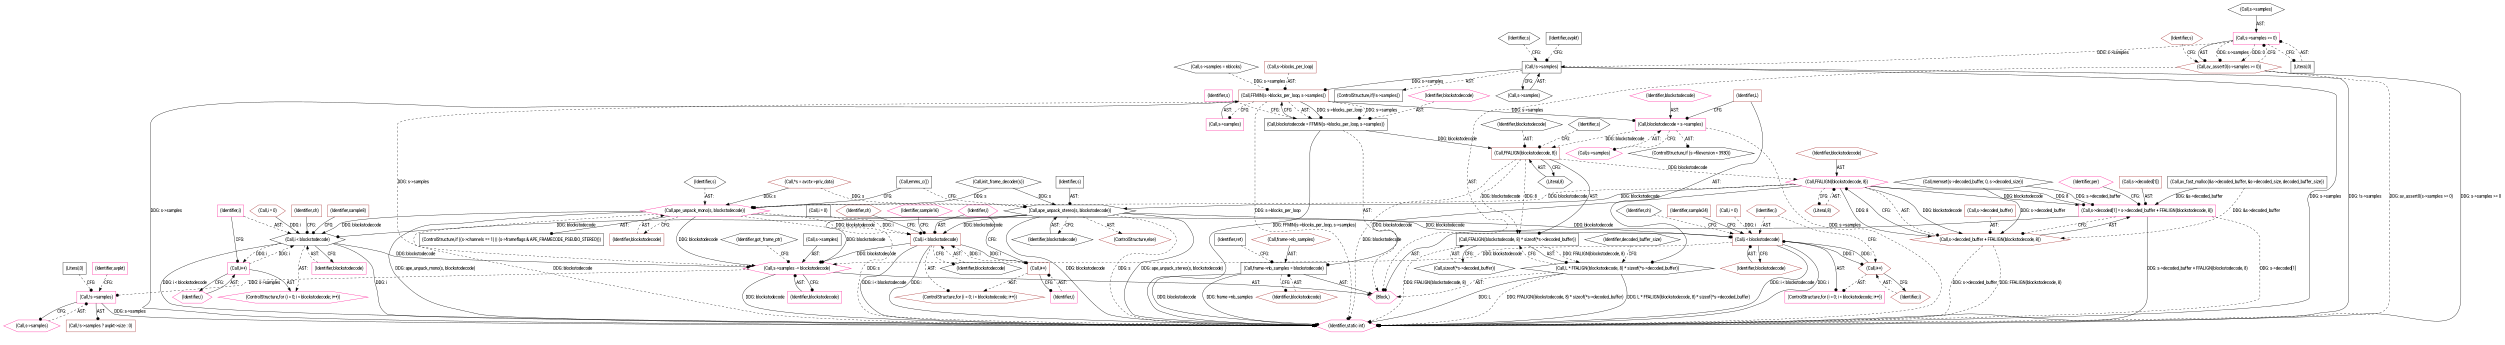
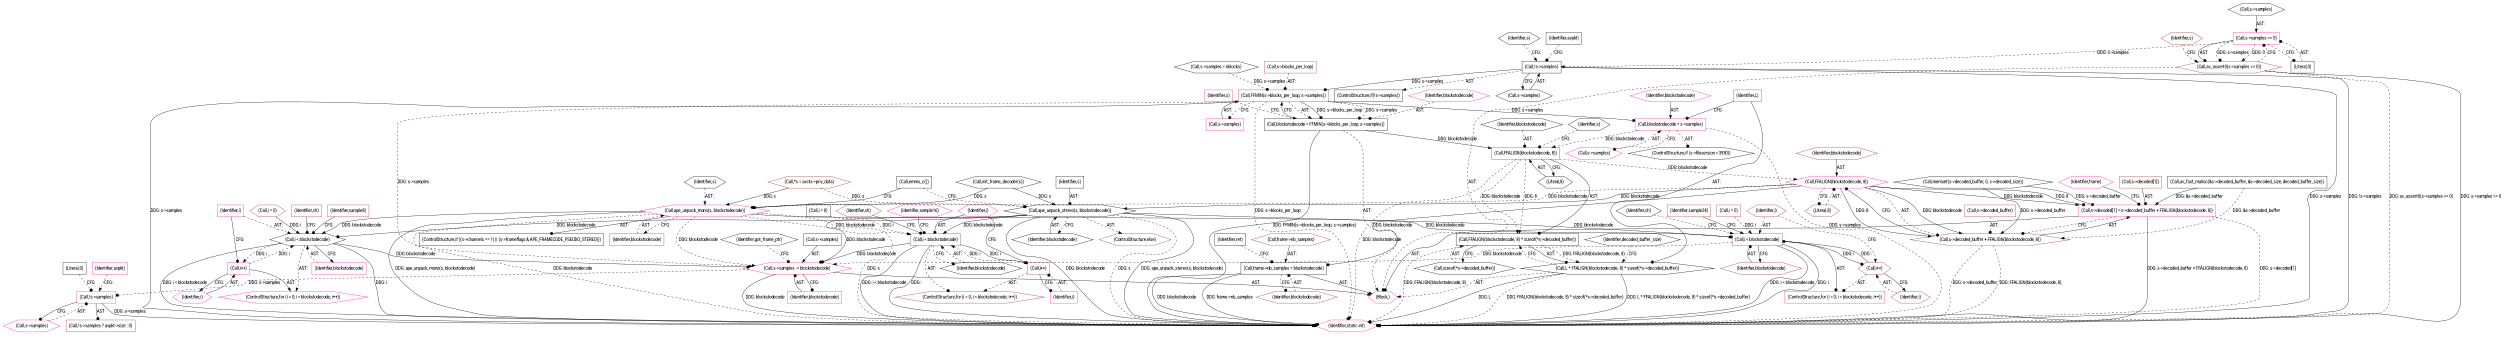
(2086, 182) -> (2086, 182)
(696, 255) -> (696, 255)
